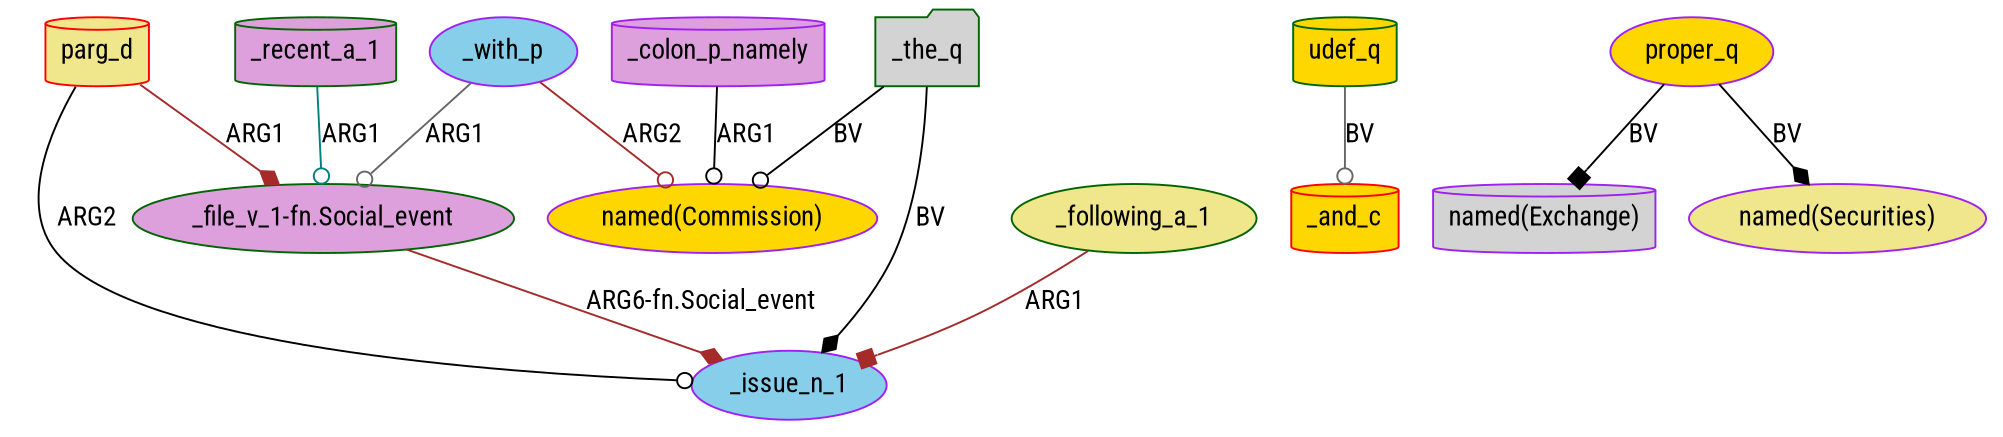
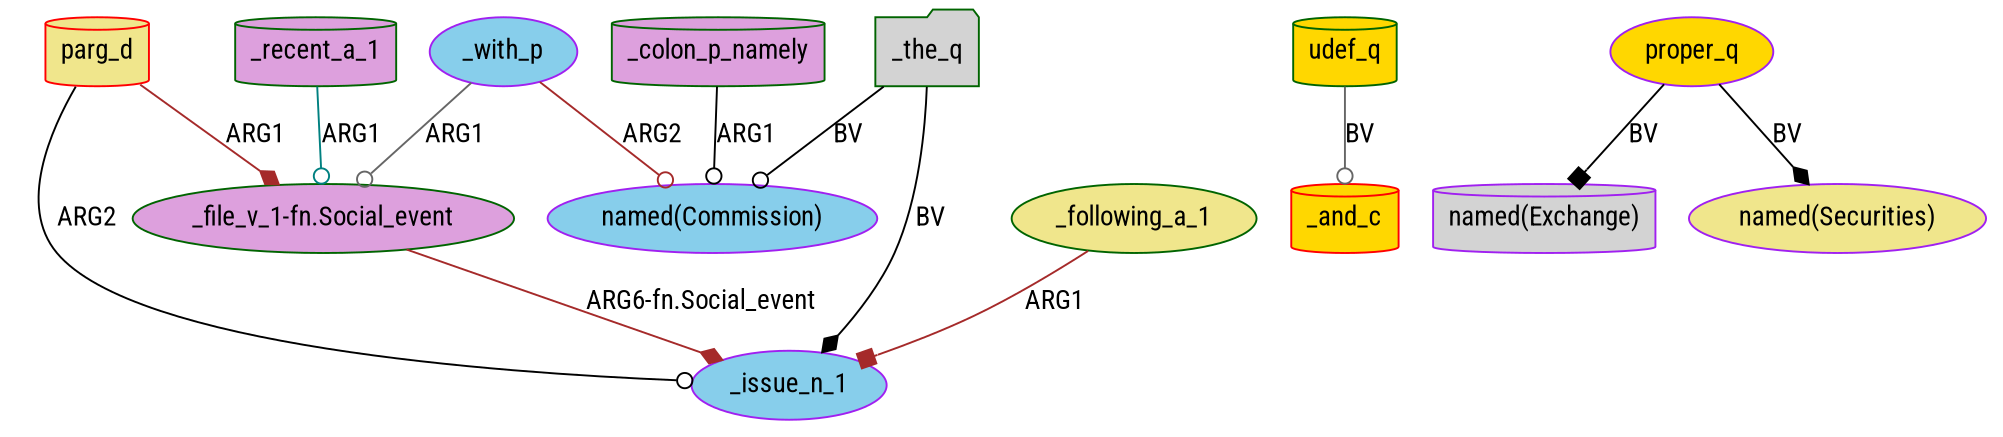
(718, 52) -> (718, 52)
(712, 218) -> (712, 218)
